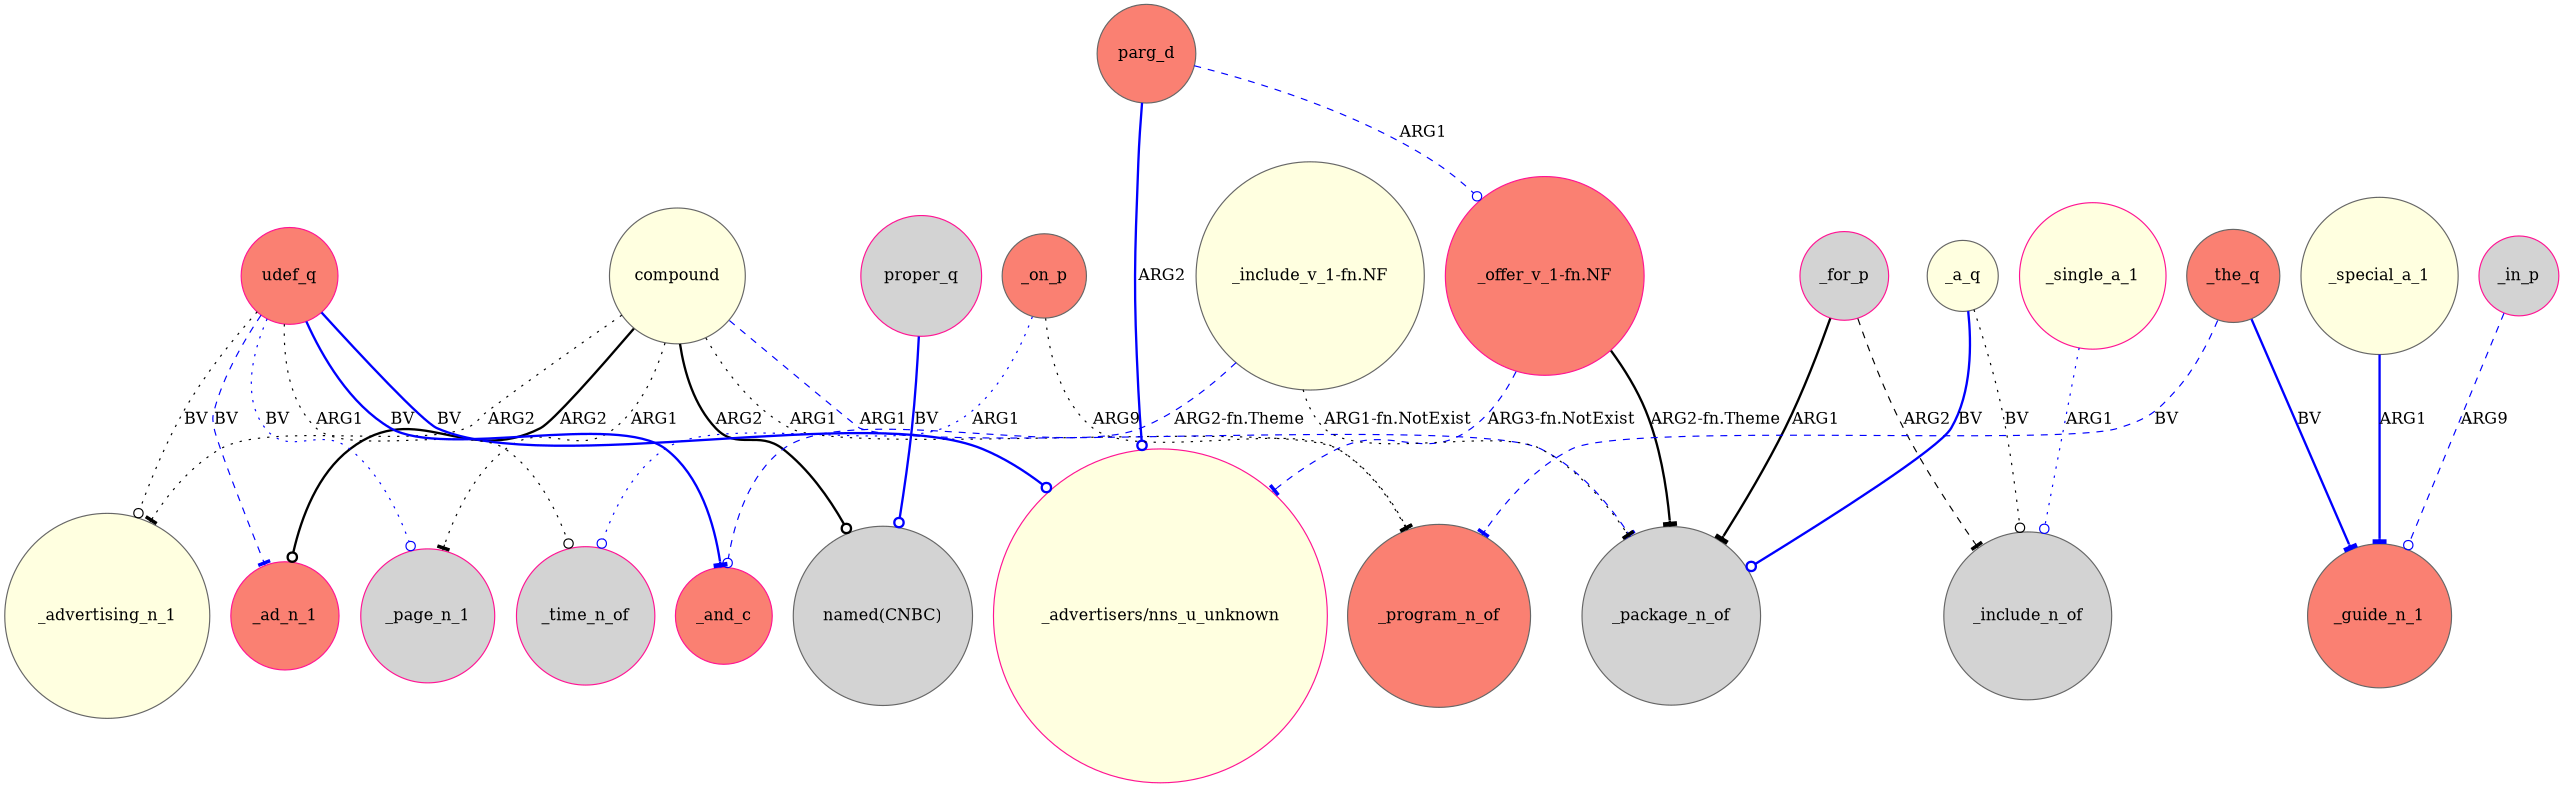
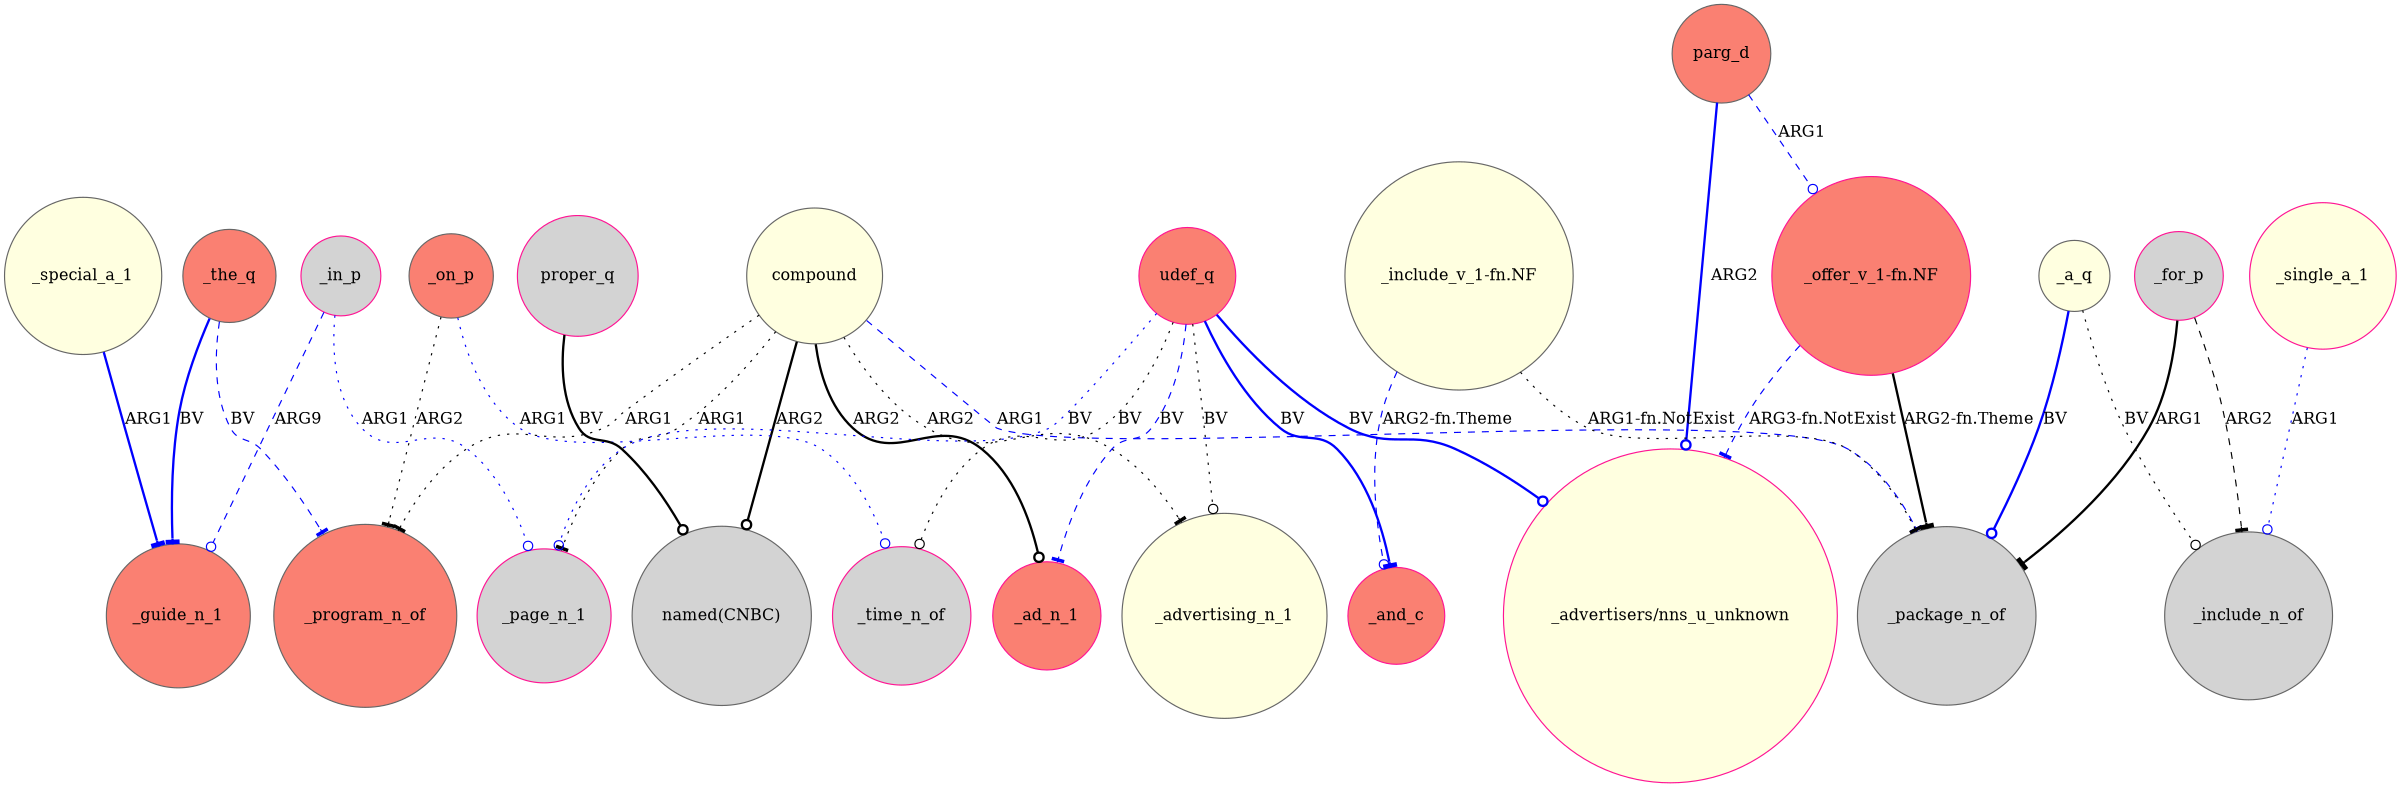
(340, 419) -> (1130, 419)
(1117, 419) -> (440, 419)
(912, 423) -> (576, 423)
none -> (401, 442)
